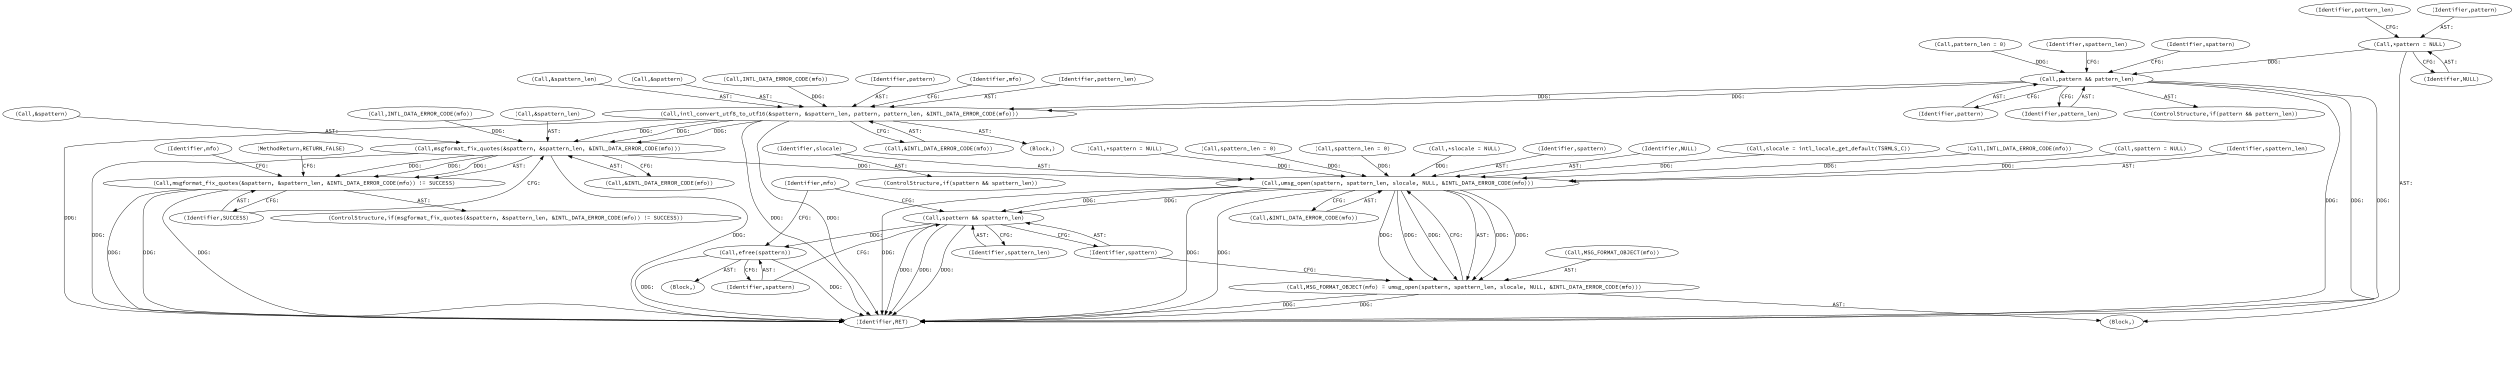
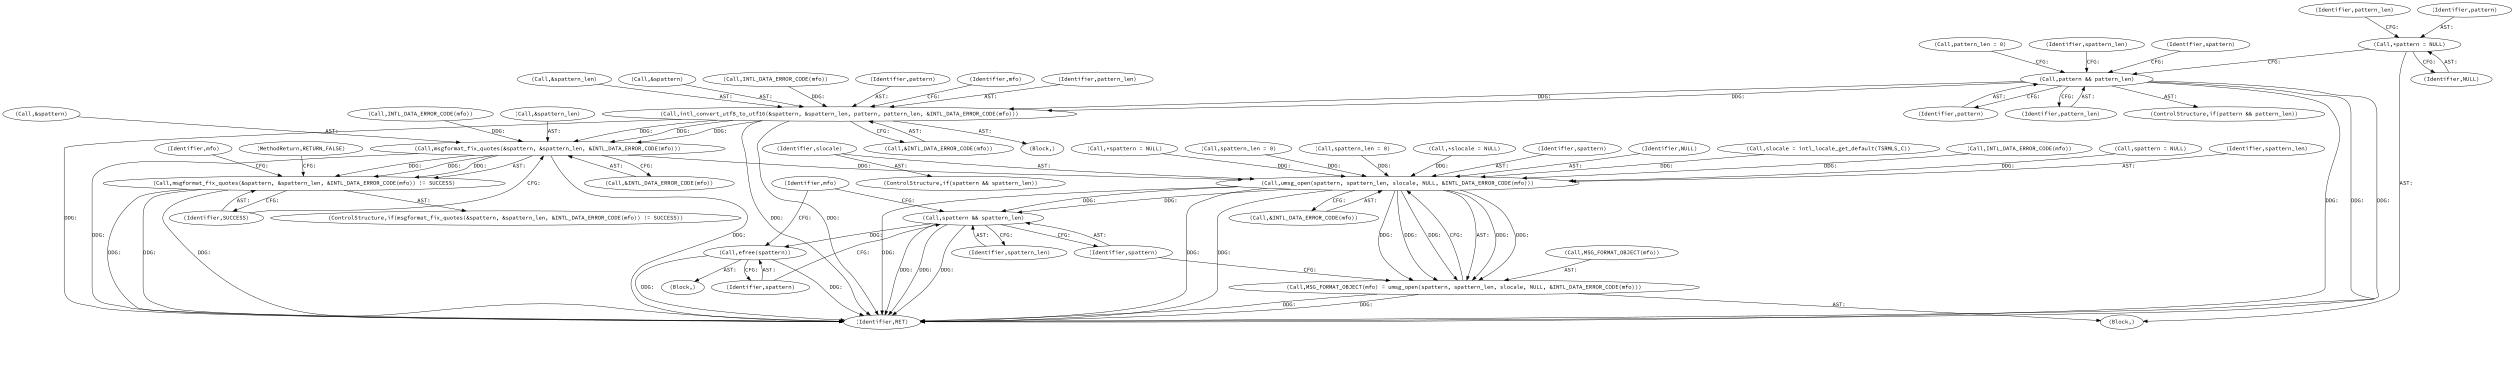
(2044, 62) -> (2044, 62)
(2276, 62) -> (2276, 62)
